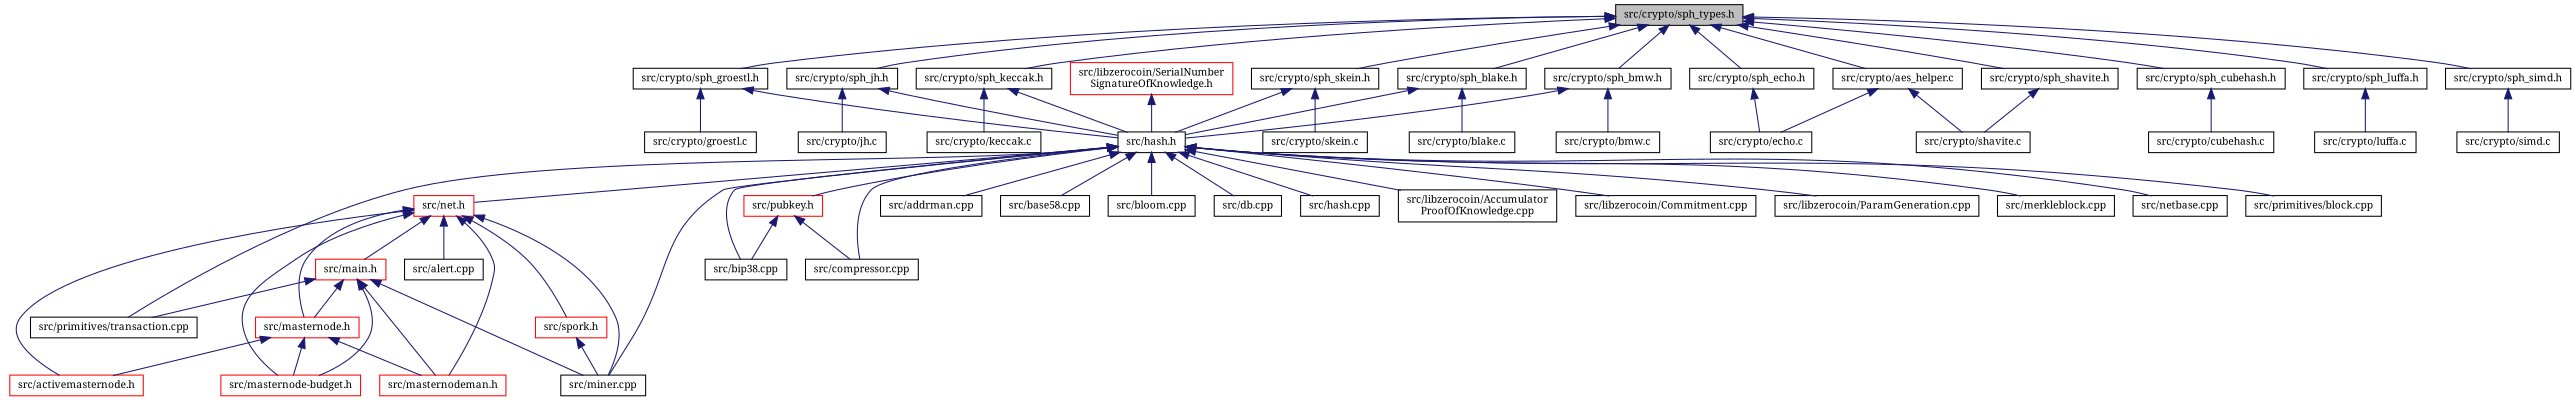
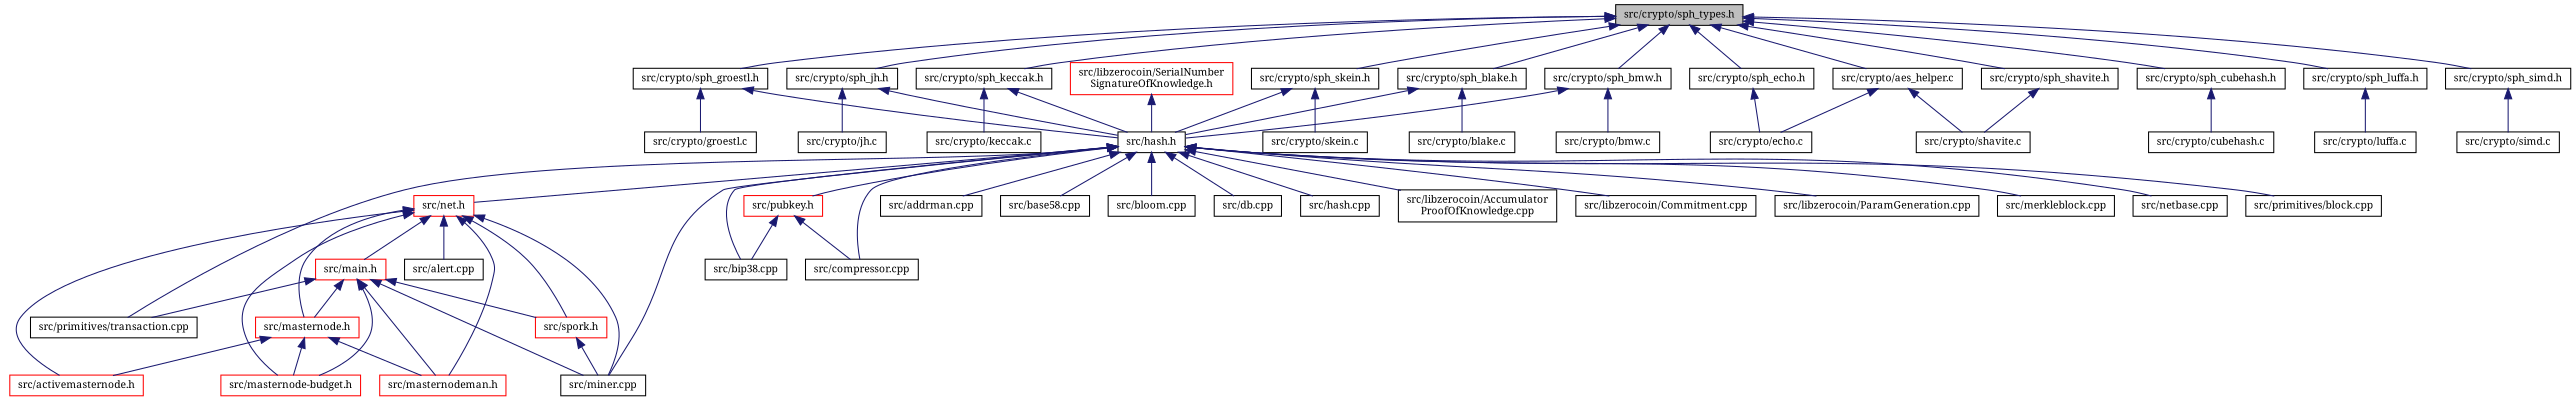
none -> (466, 300)
